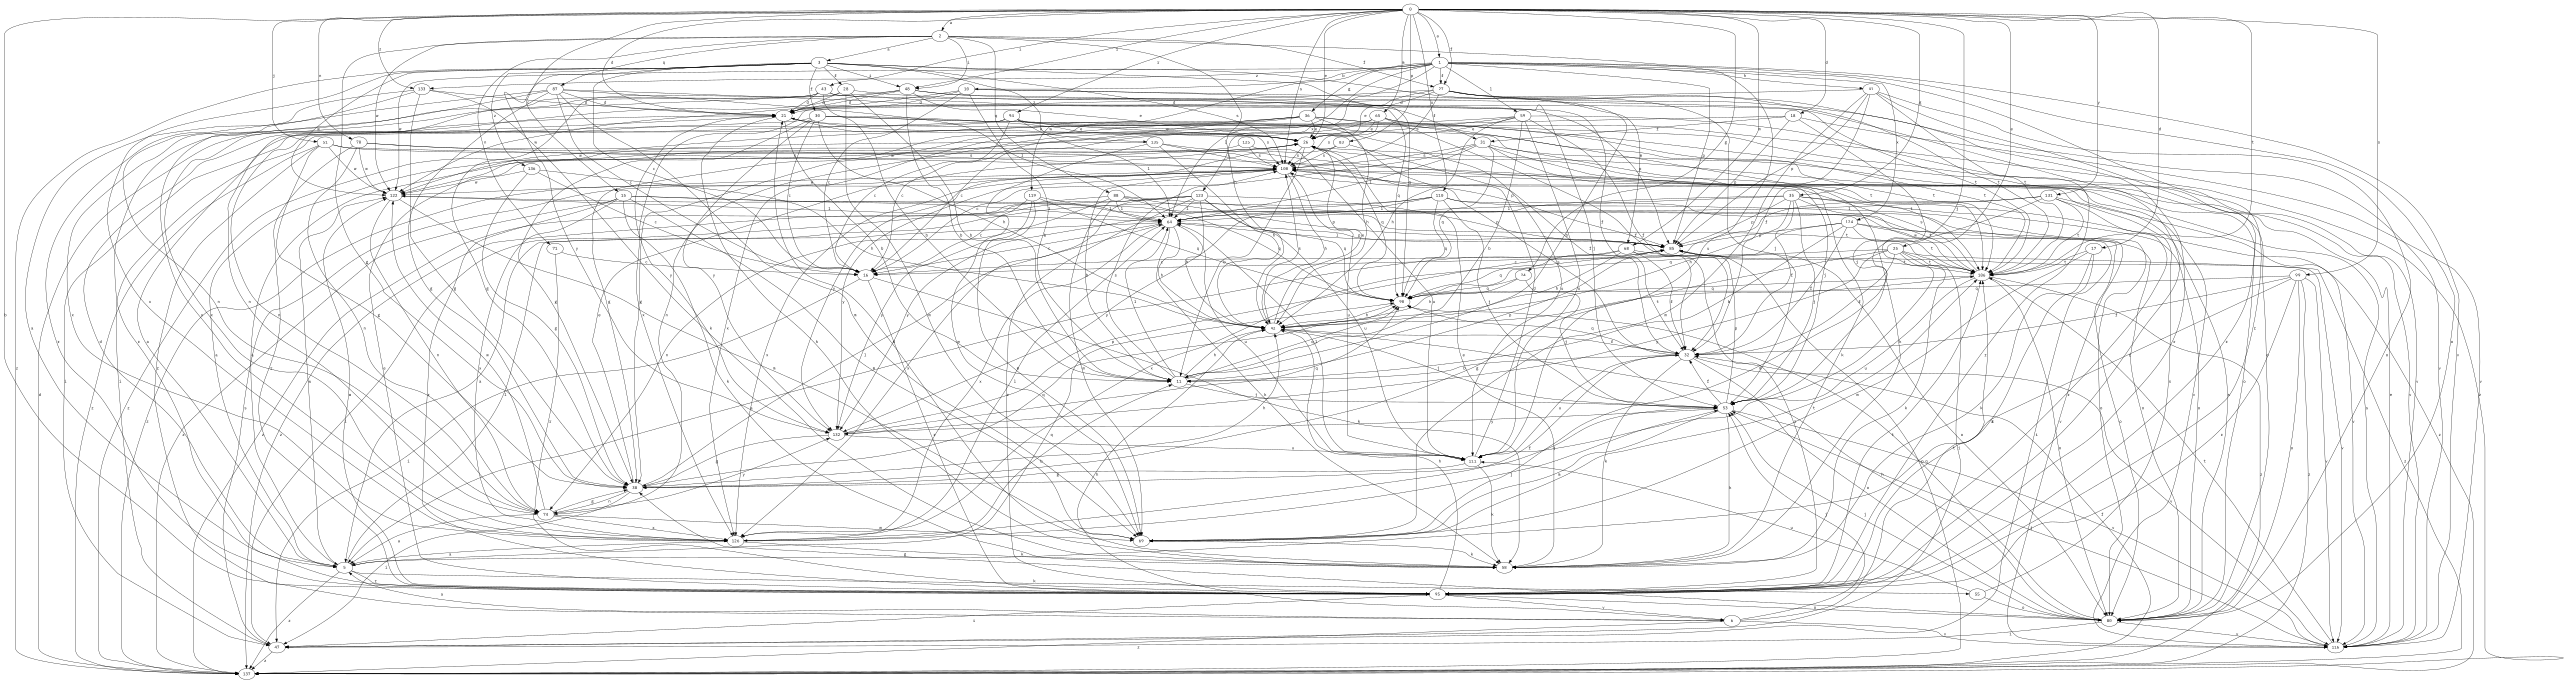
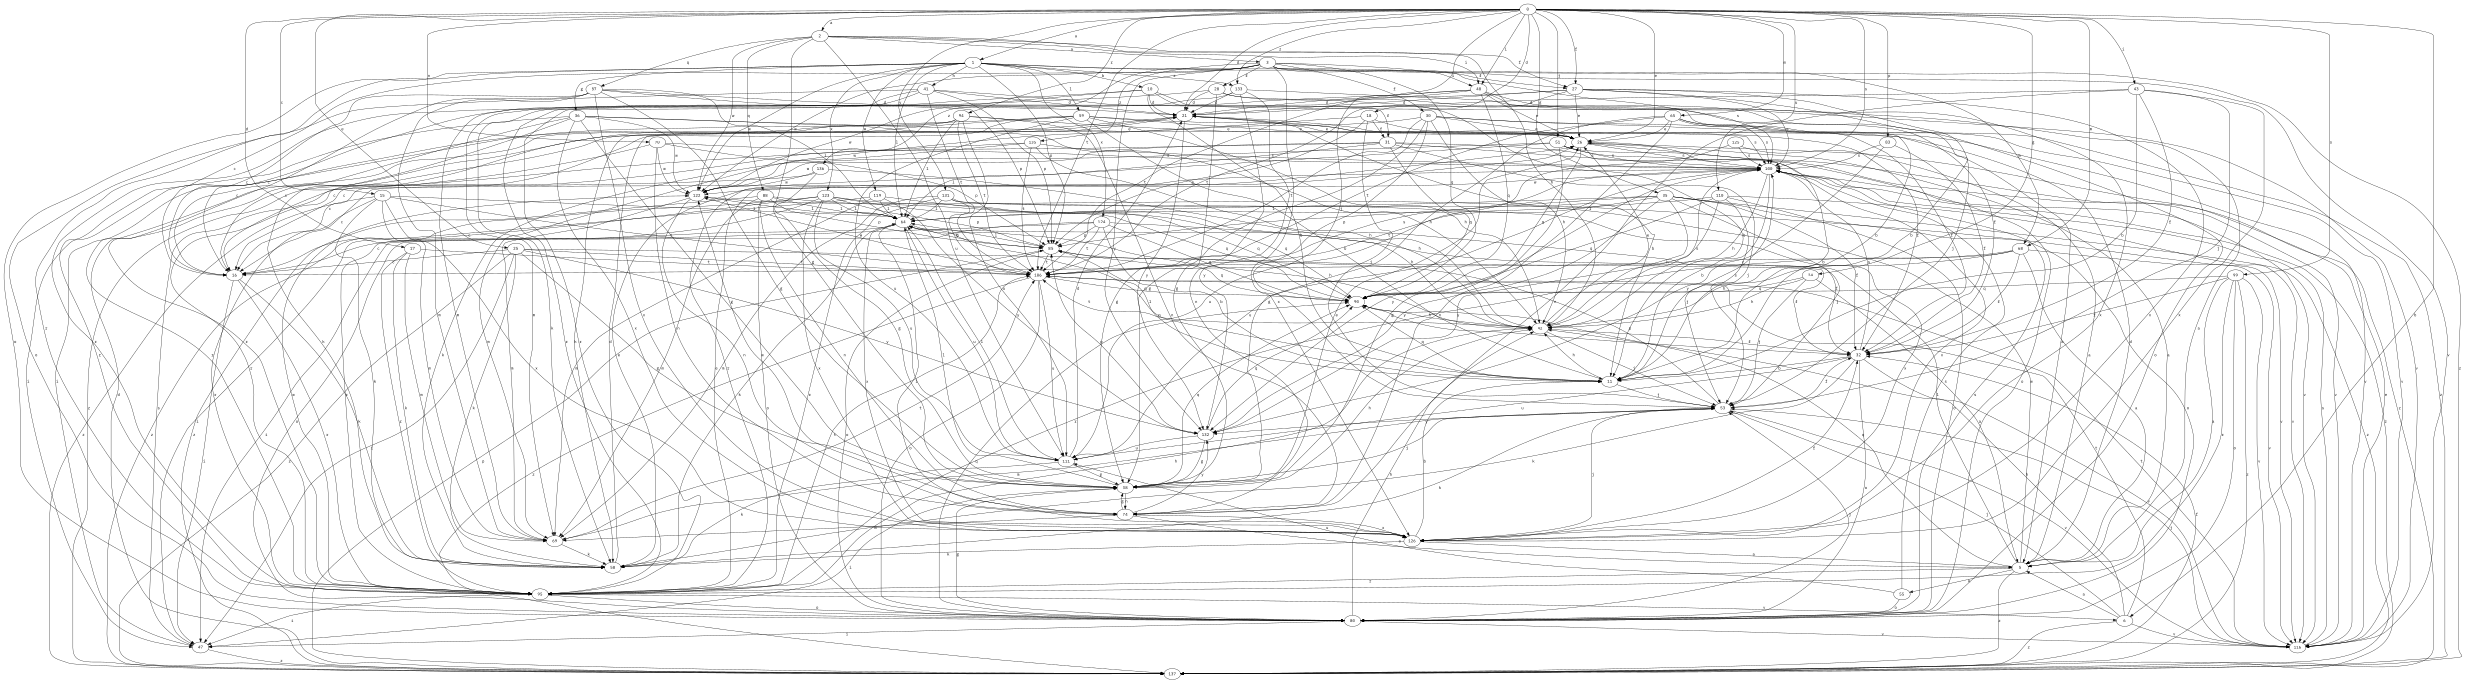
(821, 235) -> (1948, 388)
(555, 249) -> none
